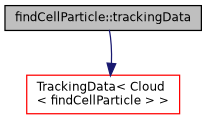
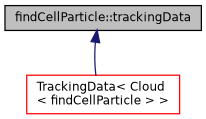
(111, 46) -> (95, 59)
